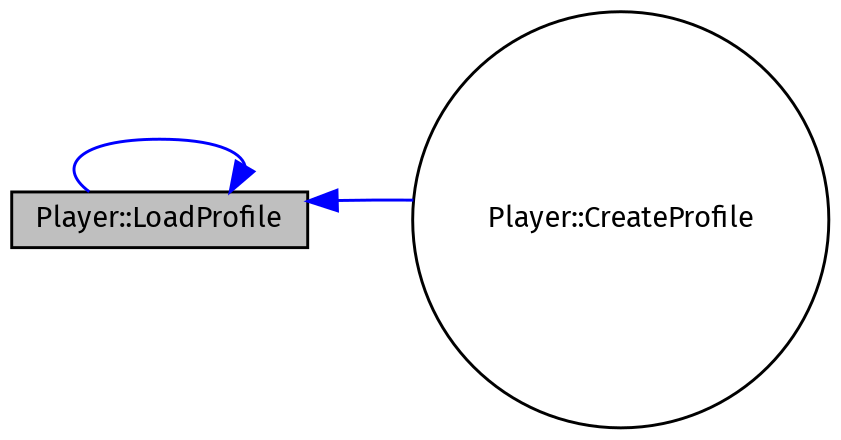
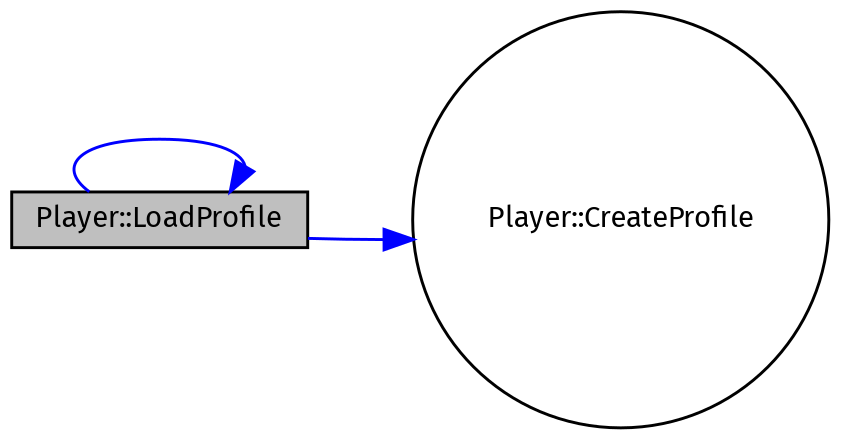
(375, 200) -> (346, 239)
